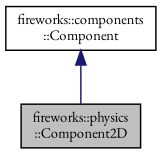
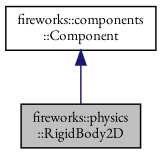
(81, 126) -> (81, 126)
